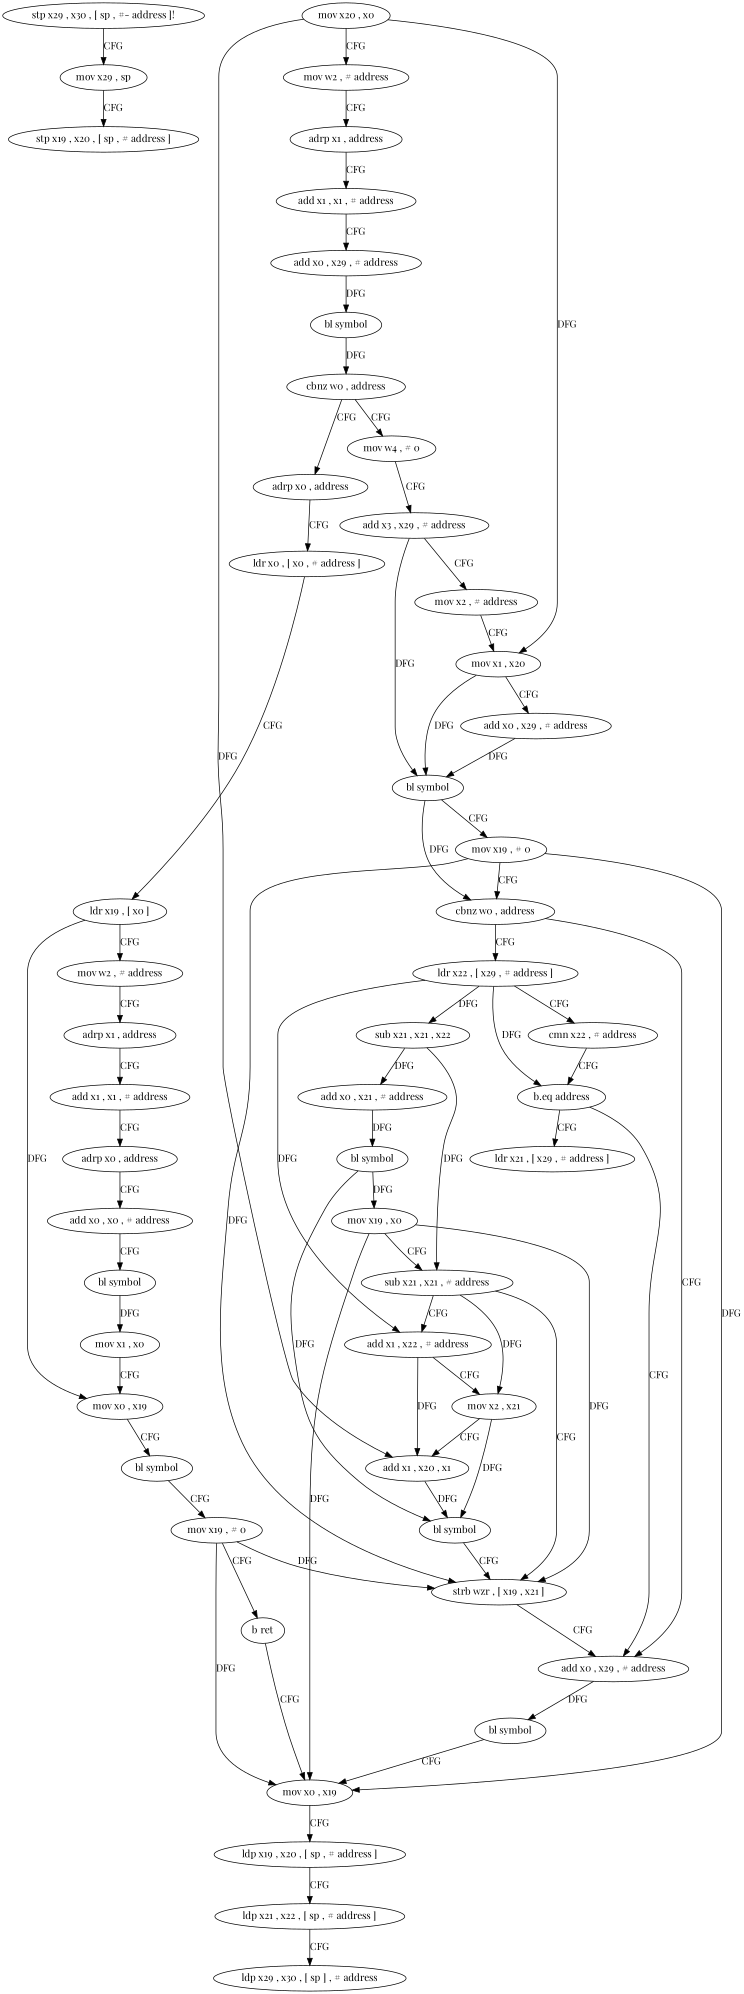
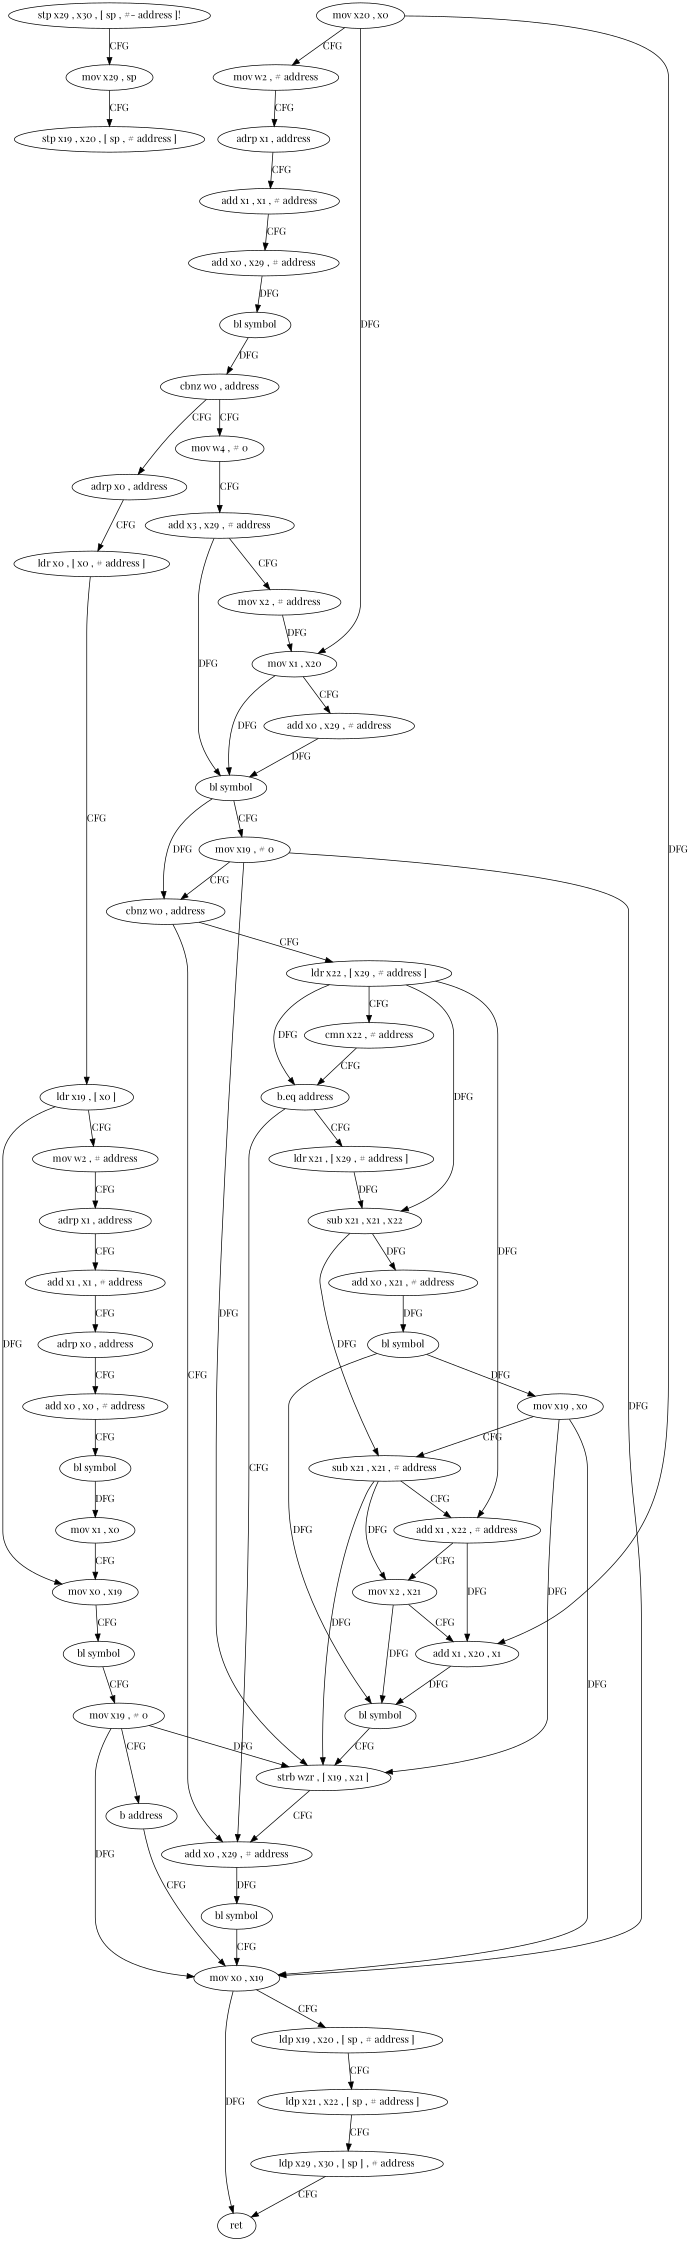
(498, 633) -> (297, 633)
none -> (357, 1186)
(567, 1438) -> (341, 1623)
(263, 1631) -> (142, 1816)
none -> (237, 2226)
